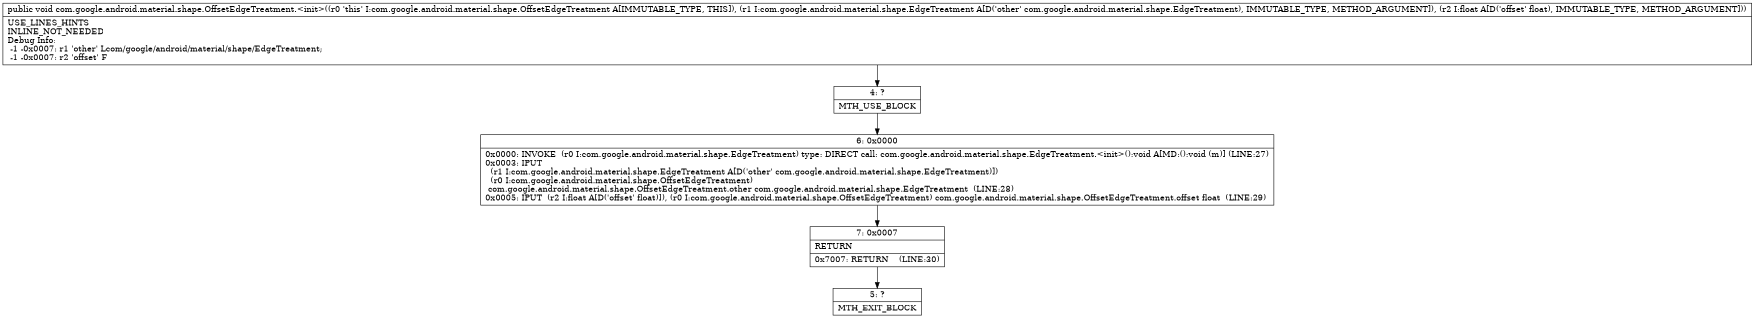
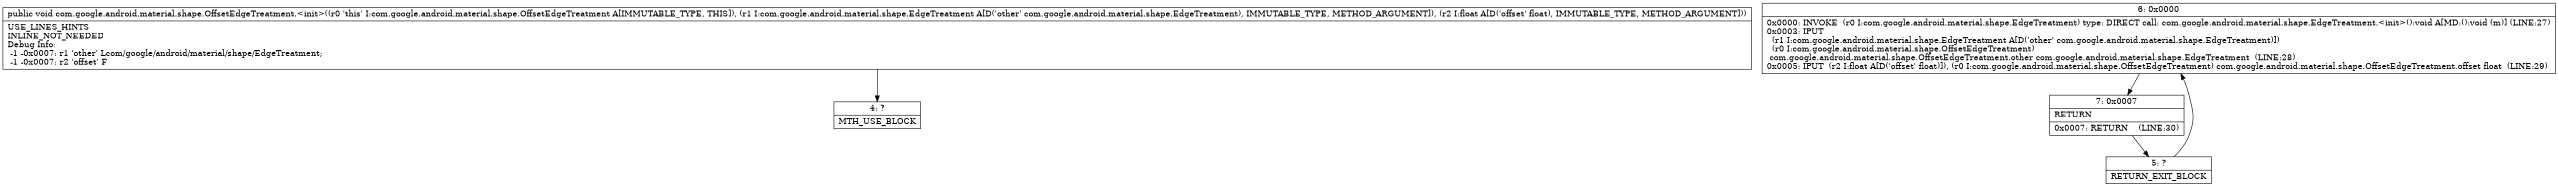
(877, 121) -> (2193, 120)
(877, 260) -> (2117, 128)
(877, 308) -> (2159, 177)
